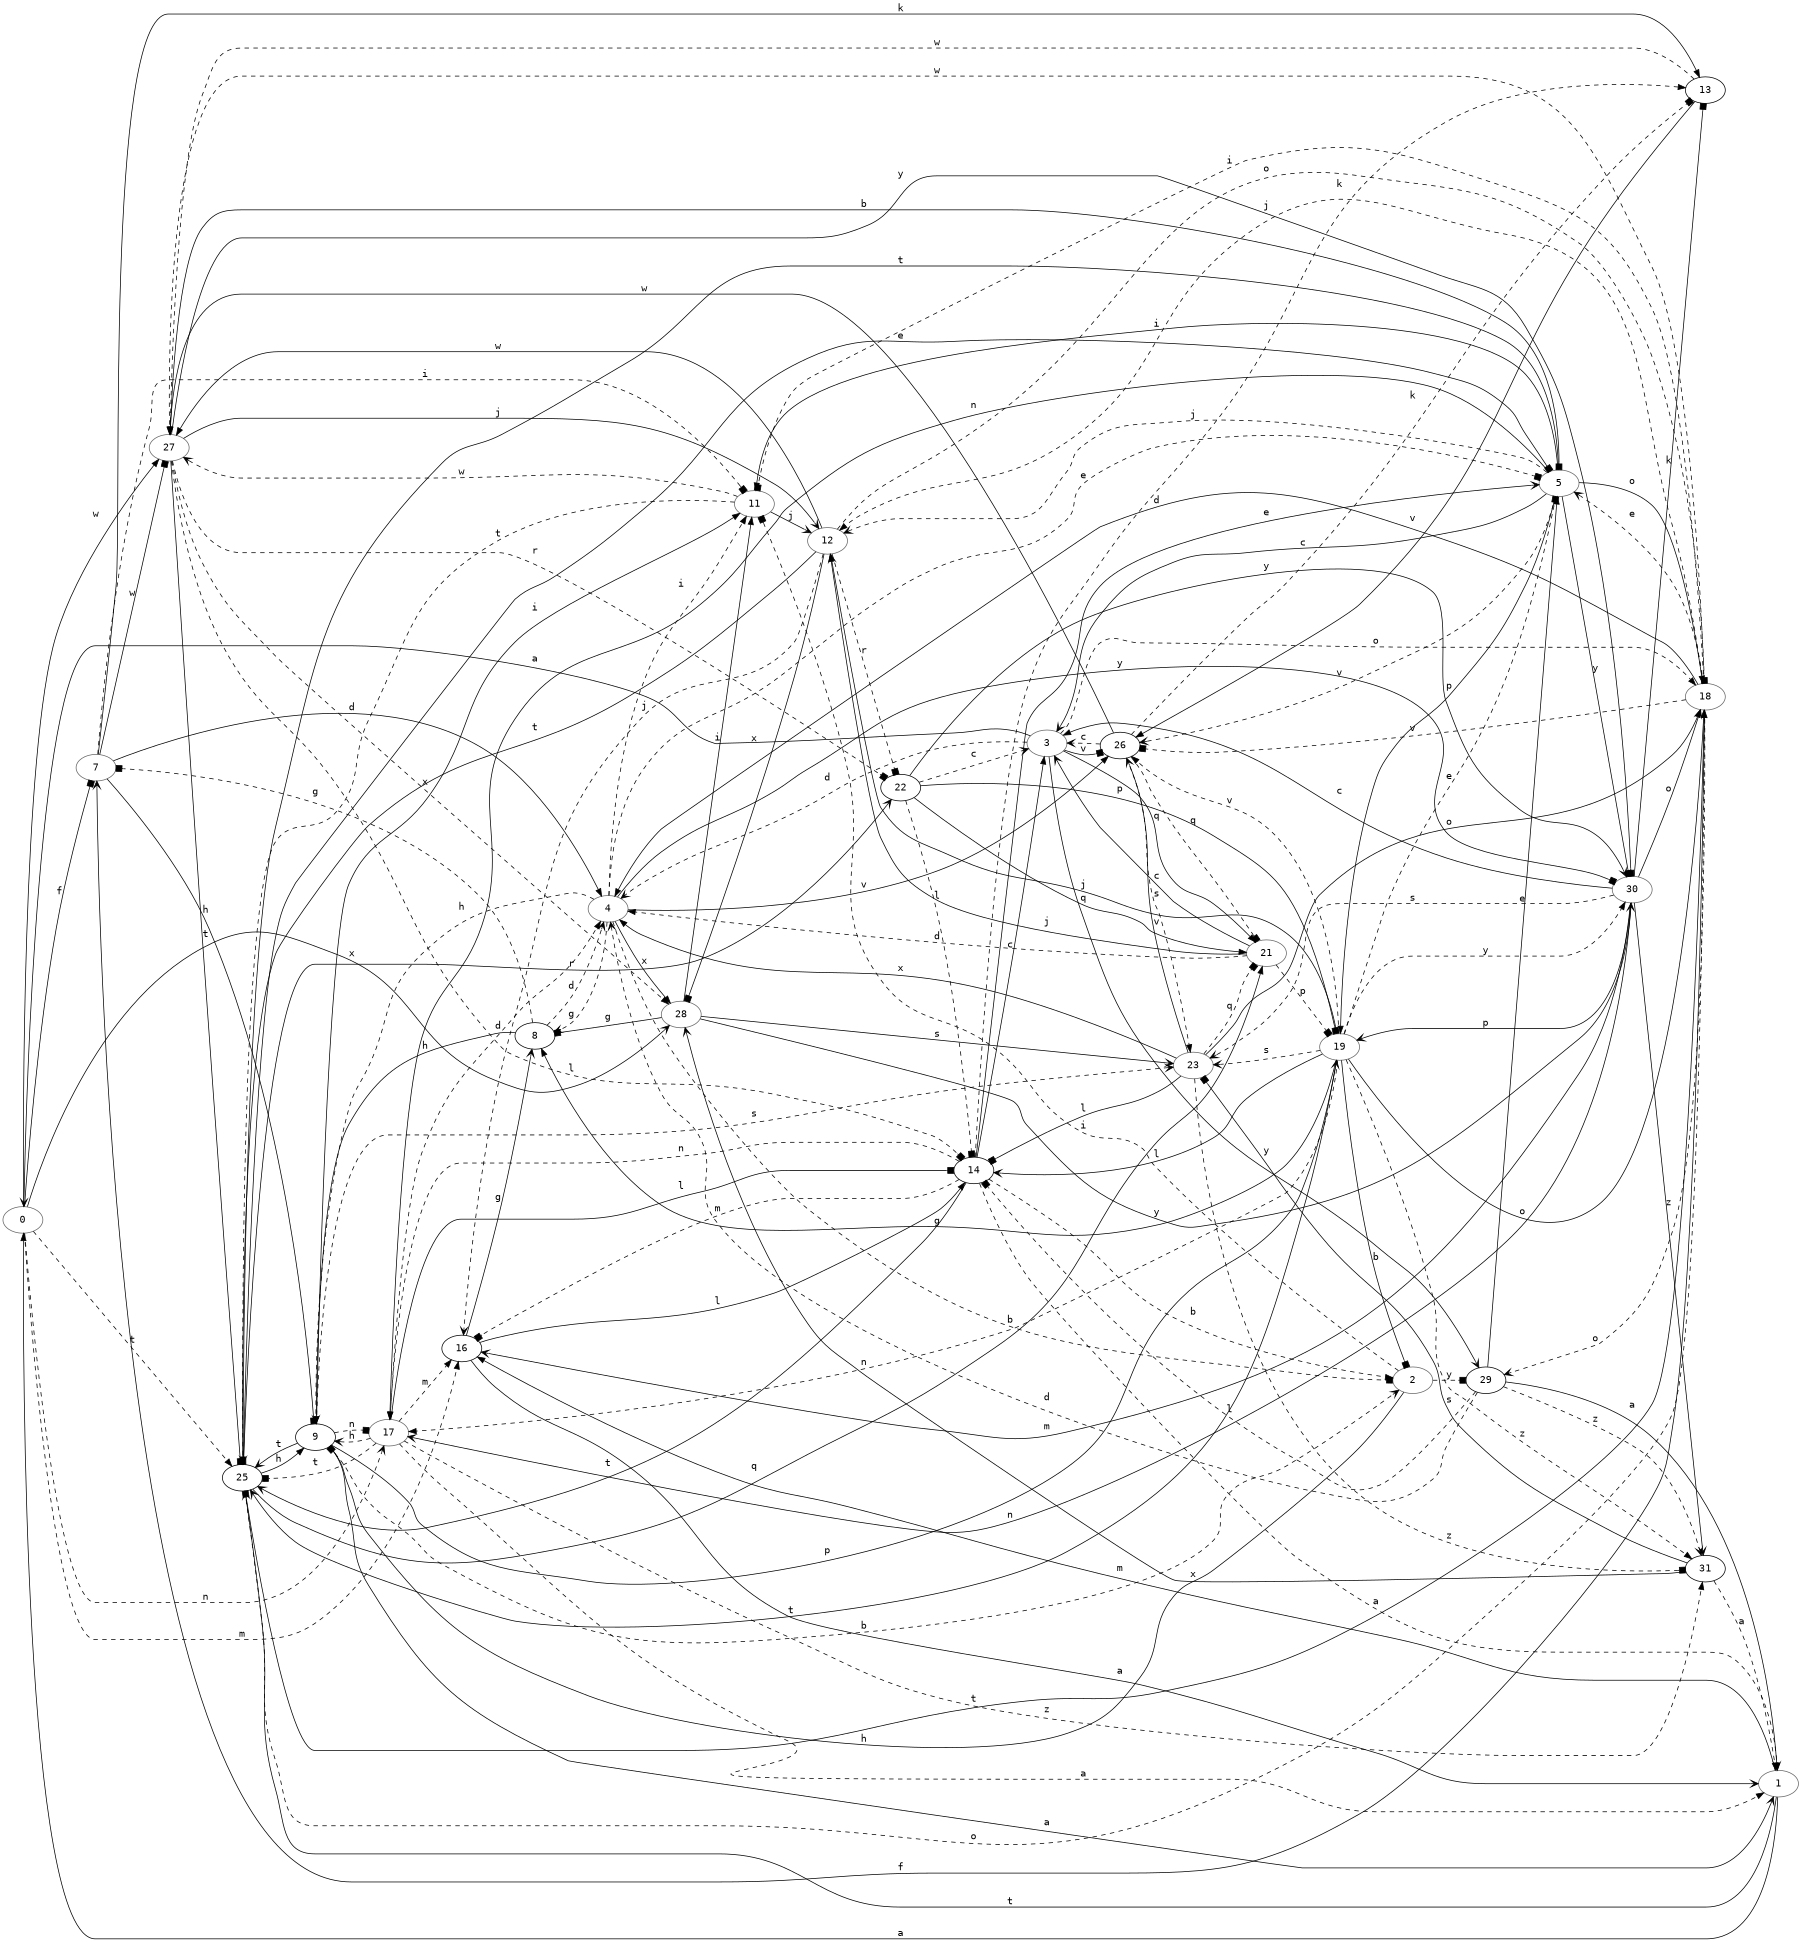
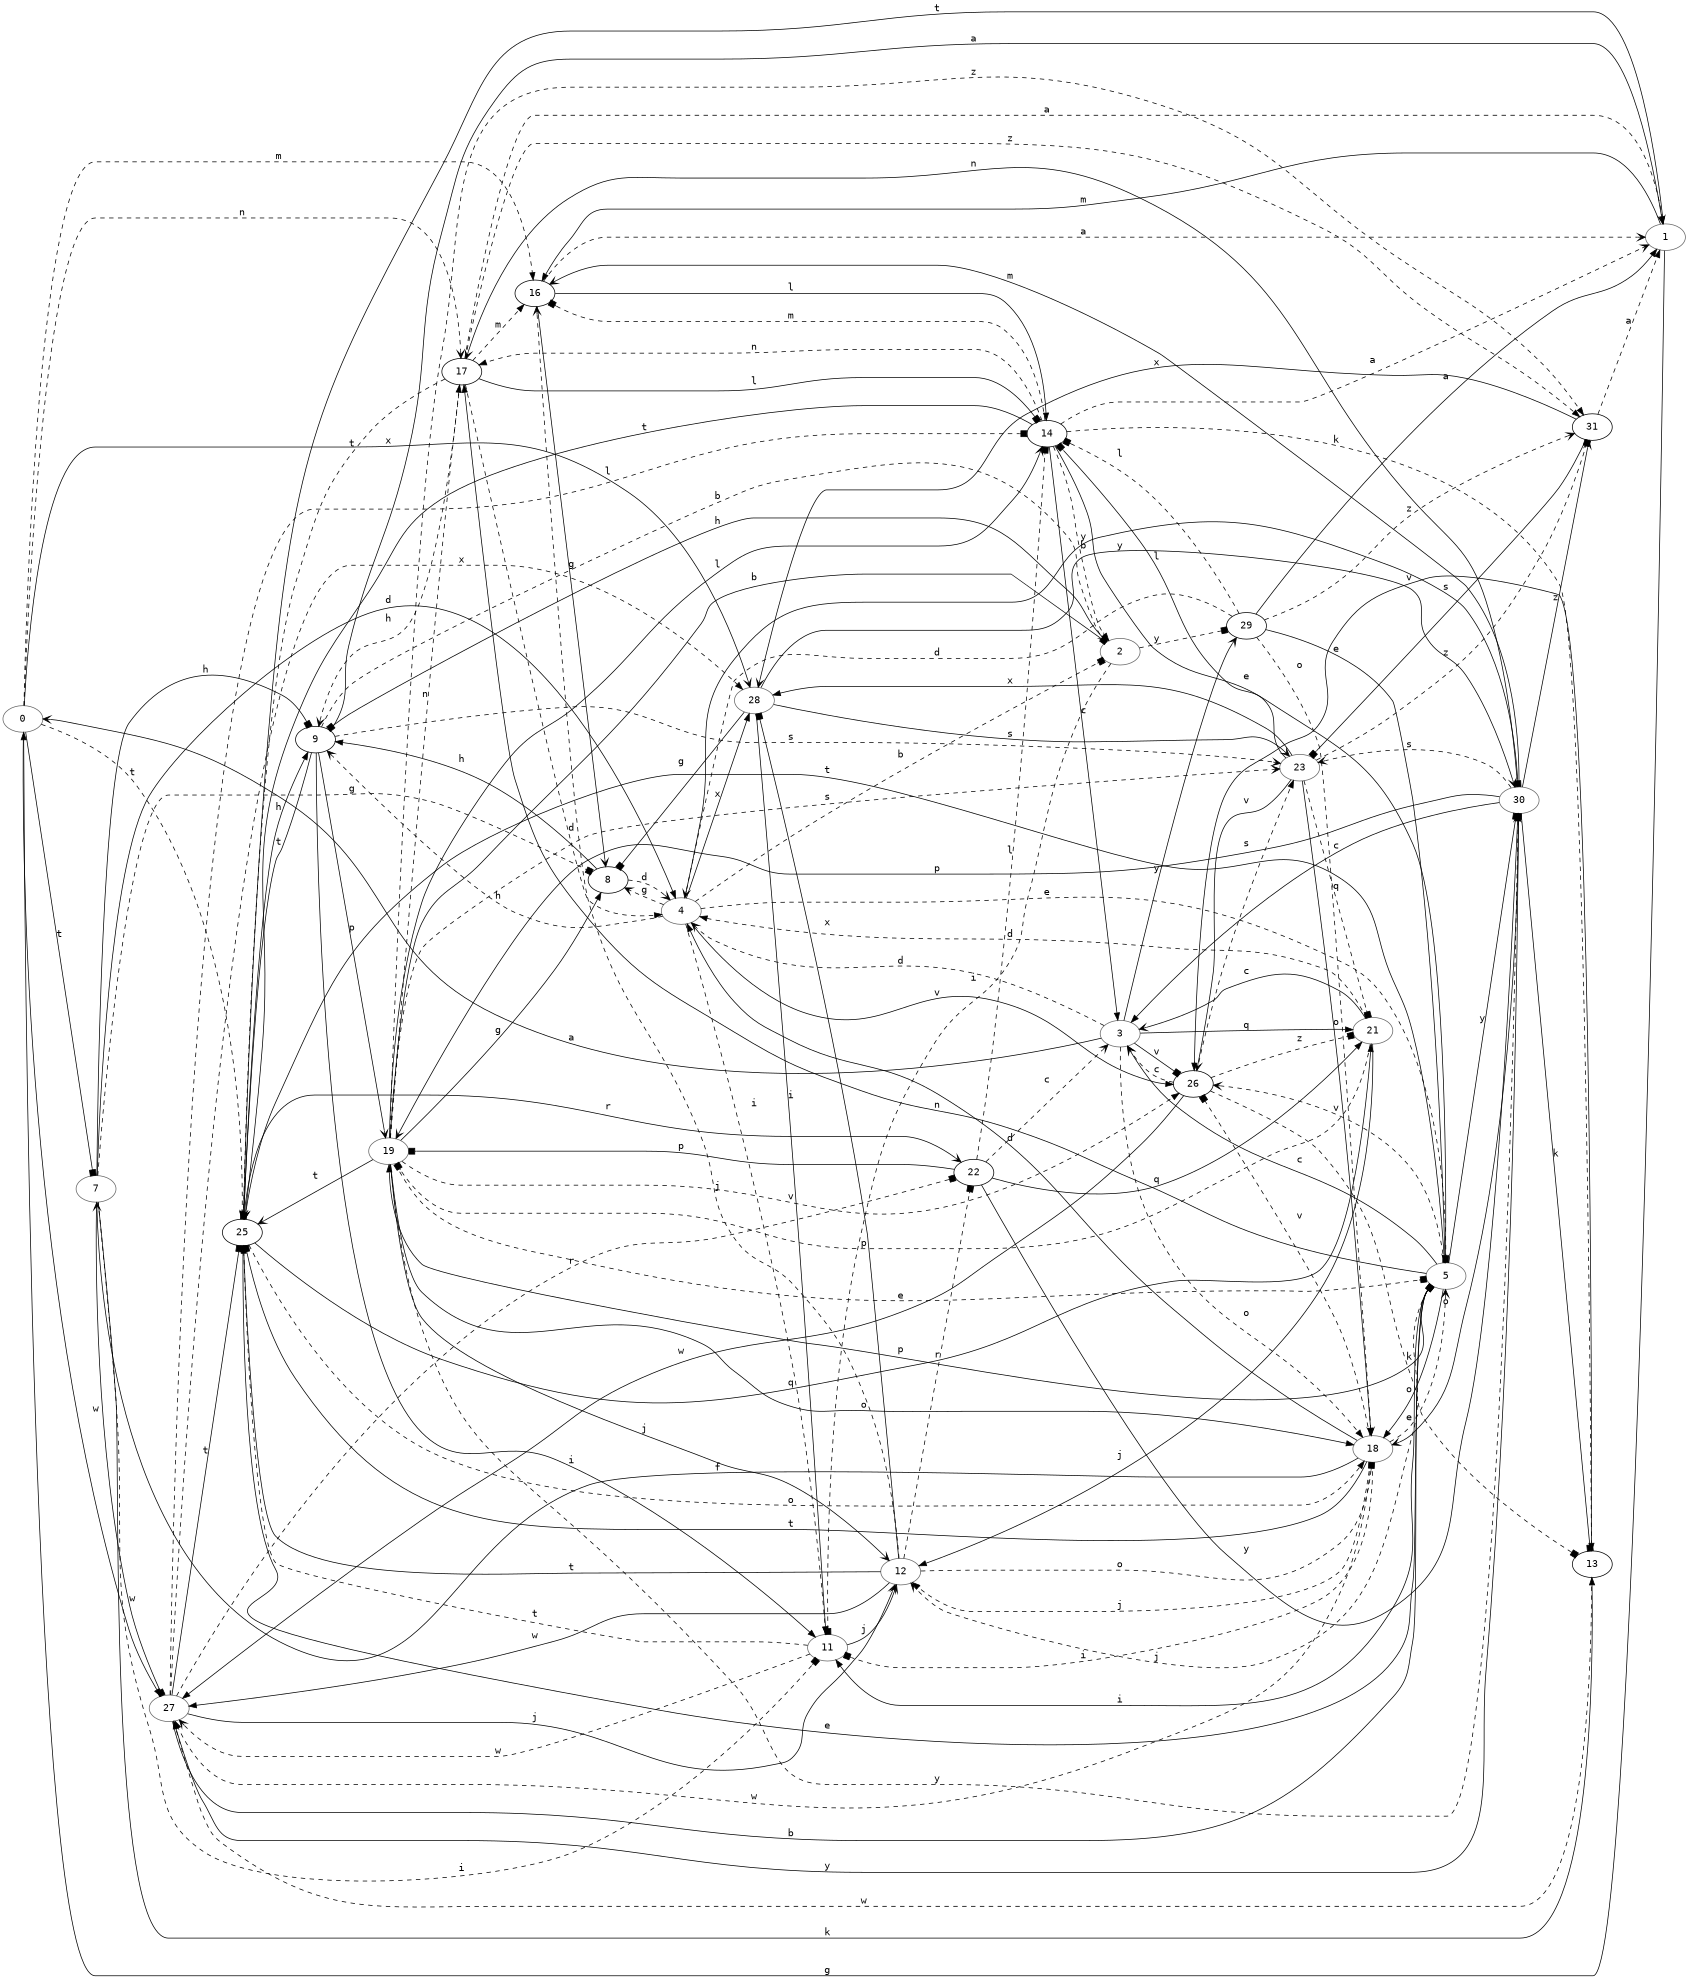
(1193, 821) -> (1300, 1039)
(378, 828) -> (188, 795)
(59, 891) -> (59, 934)
(903, 976) -> (1033, 686)
(1676, 1217) -> (1342, 1024)
(348, 1431) -> none
(389, 1433) -> (462, 372)
(1069, 1672) -> (1082, 237)
(901, 1933) -> (828, 1970)
